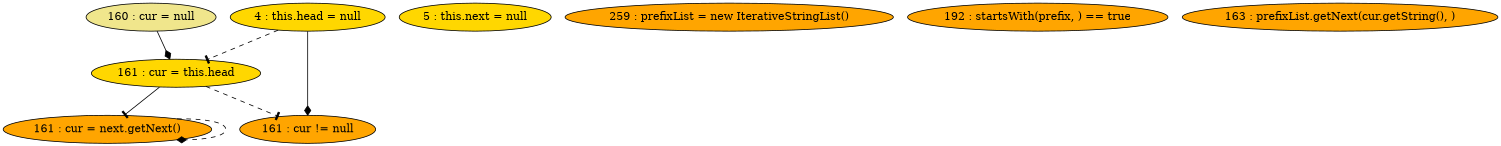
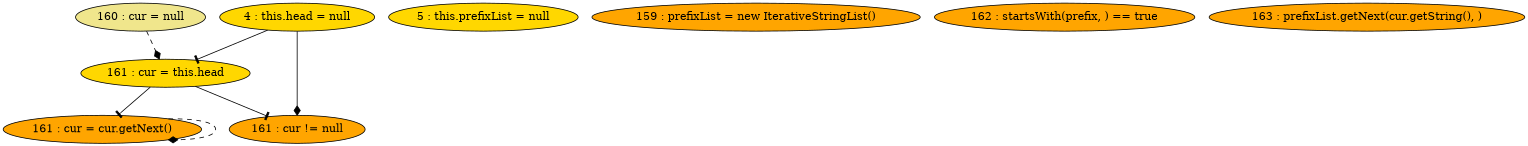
(475, 17) -> (483, 17)
(729, 17) -> (756, 17)
(1038, 17) -> (1065, 17)
(162, 41) -> (151, 41)
(244, 44) -> (233, 44)
(241, 101) -> (230, 101)
(107, 129) -> (102, 129)
